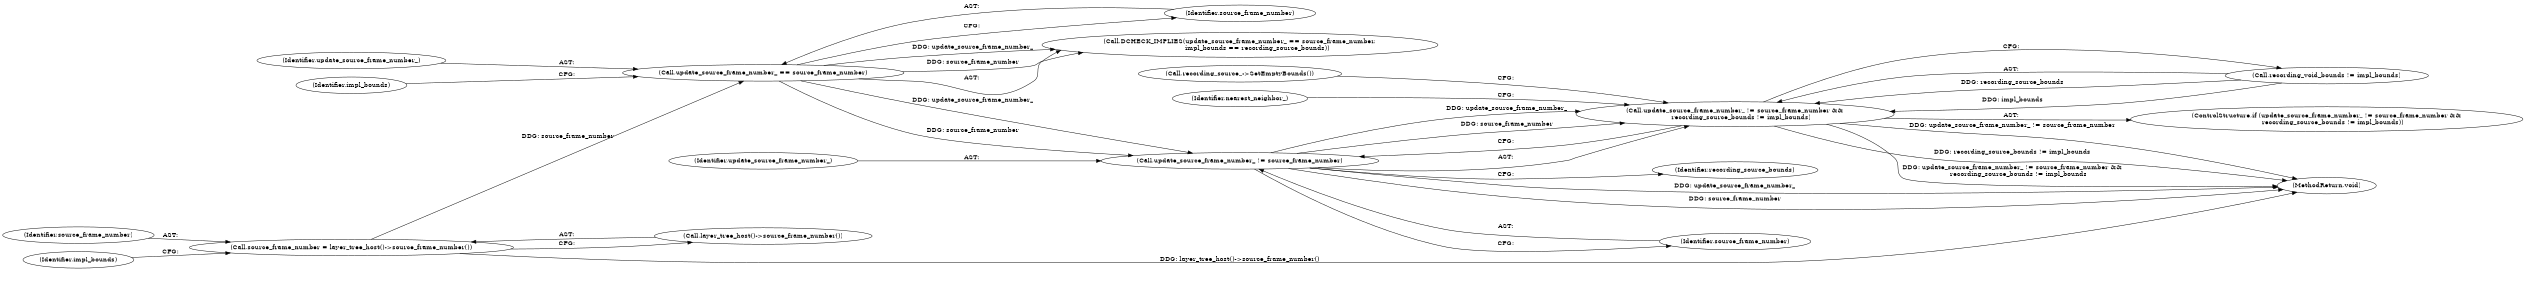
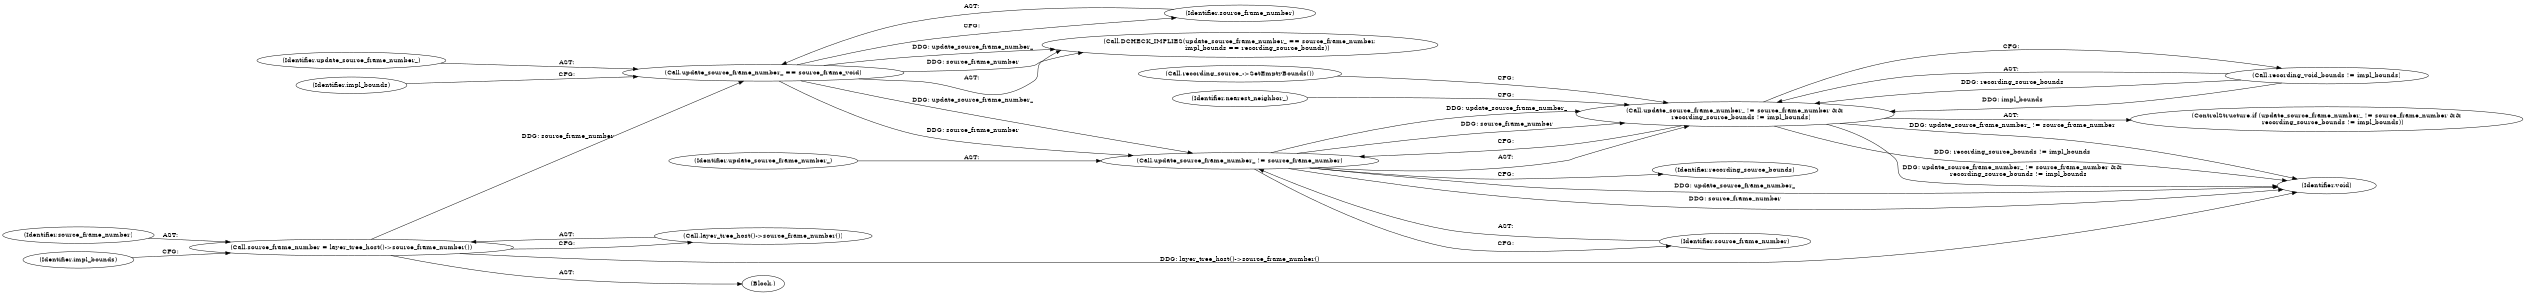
(763, 73) -> (763, 73)
(2327, 186) -> (2327, 186)
none -> (763, 284)
